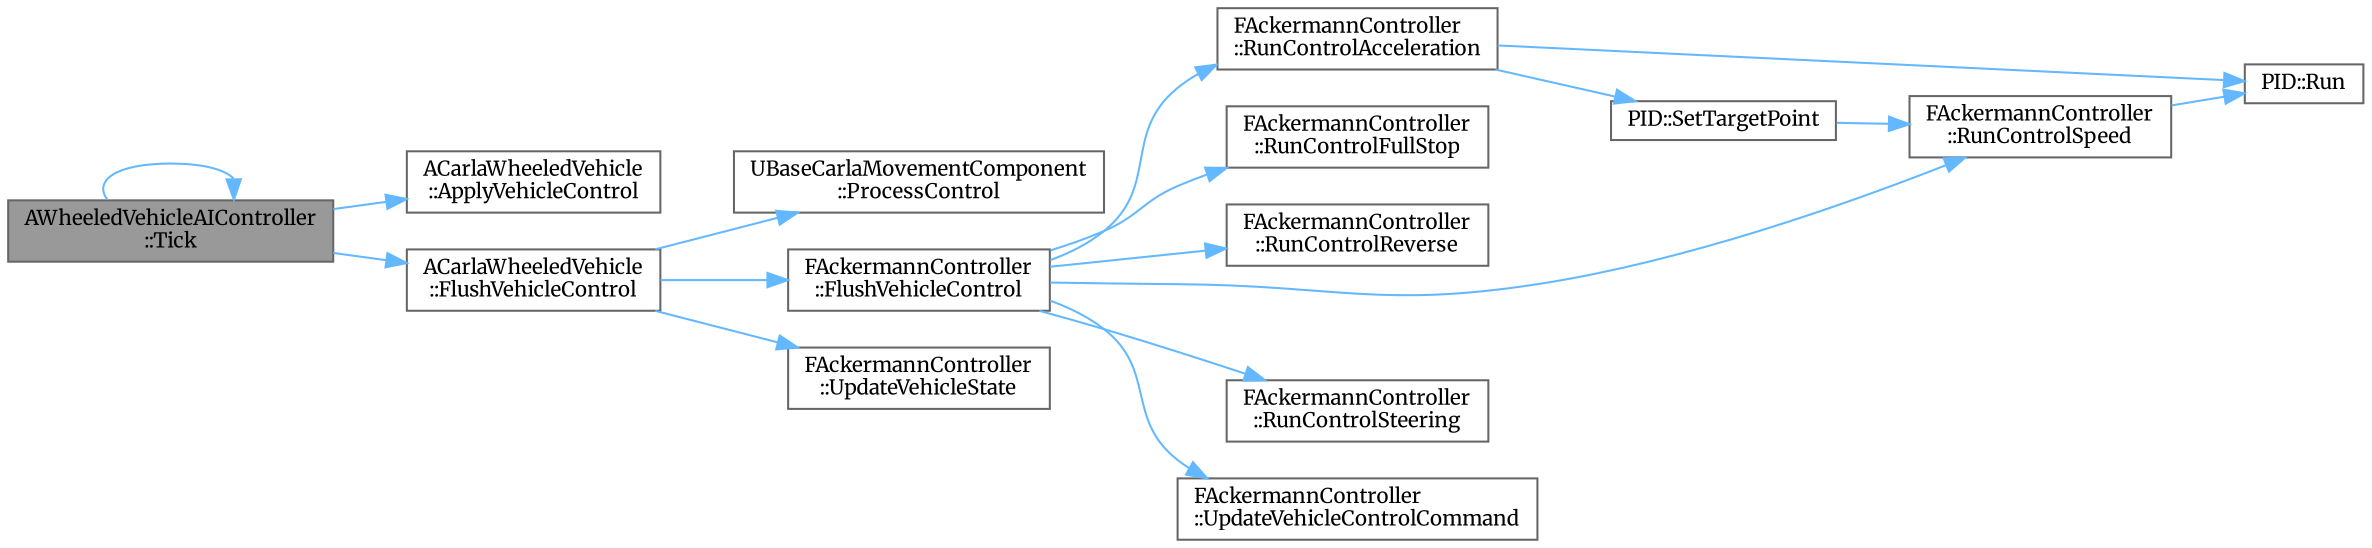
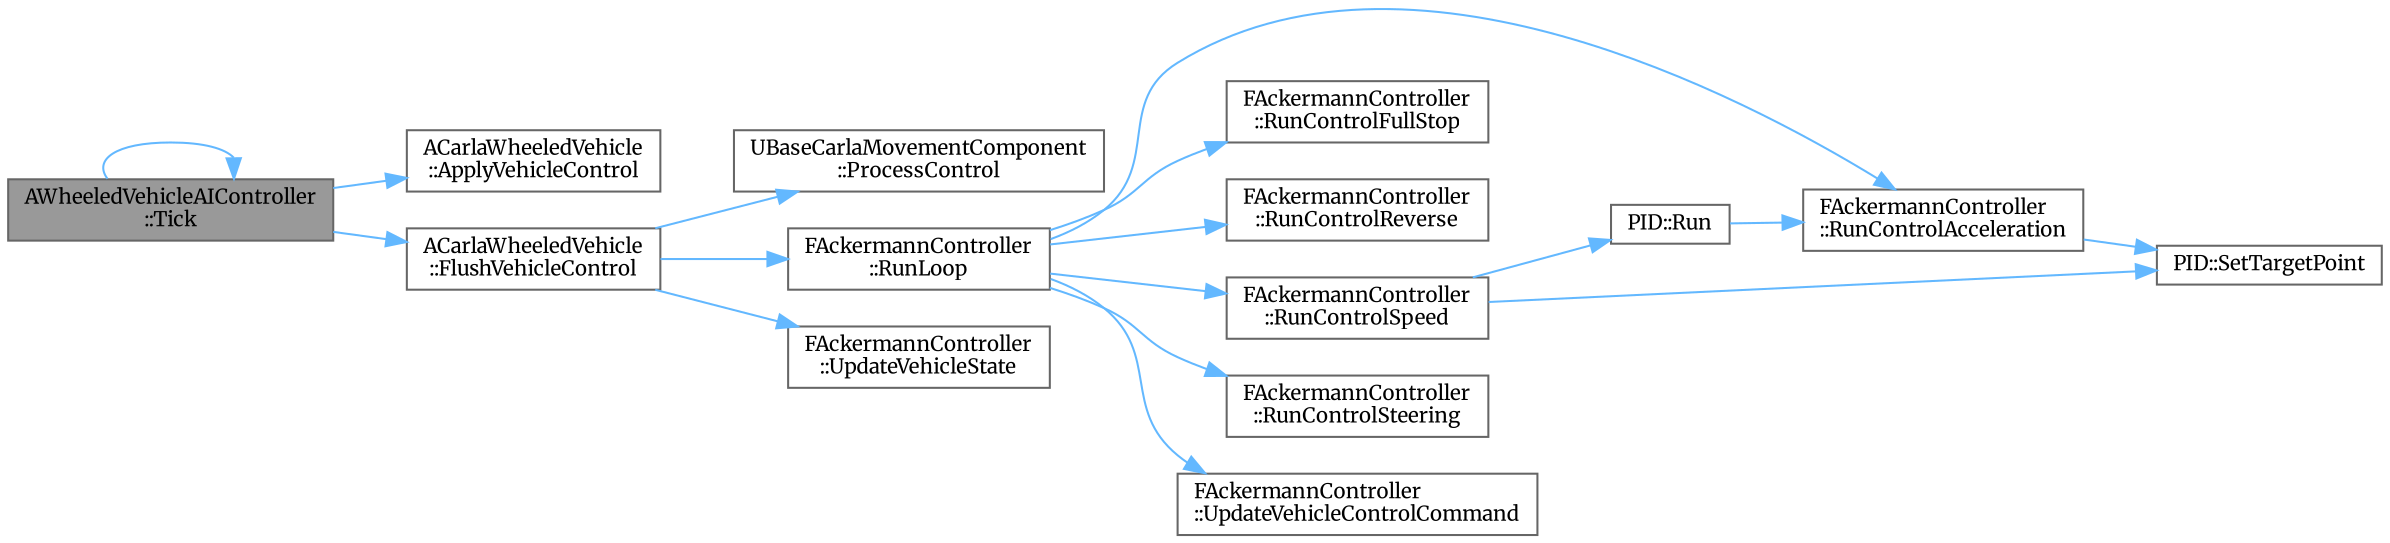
(1860, 63) -> (1756, 223)
(1863, 123) -> (1812, 287)
(919, 280) -> (919, 259)
